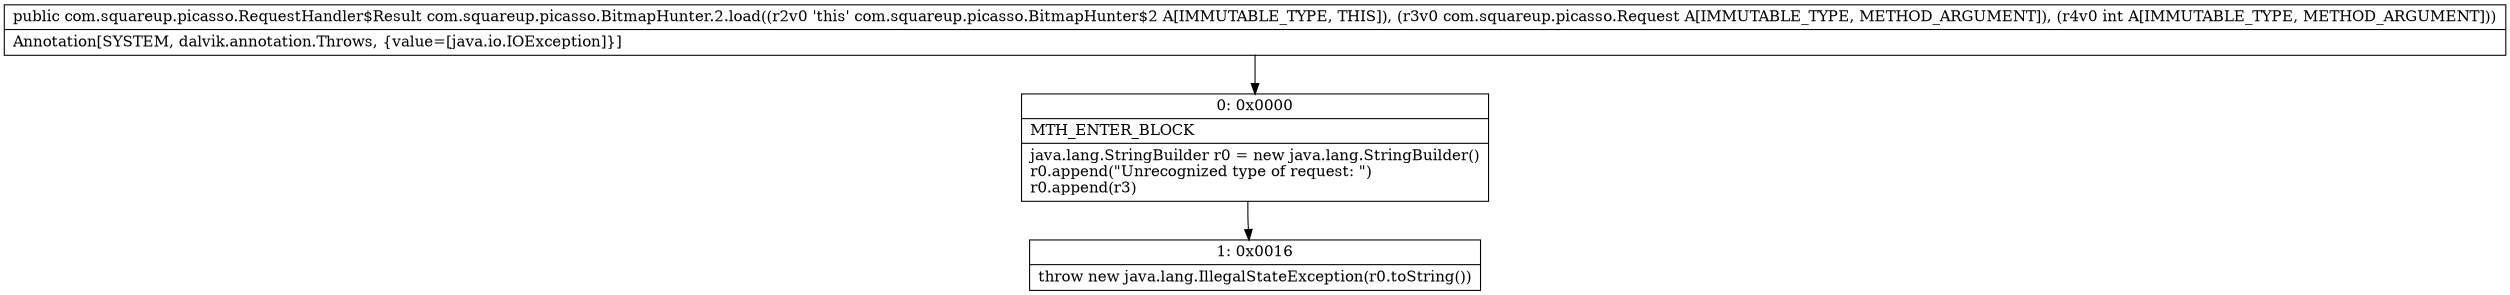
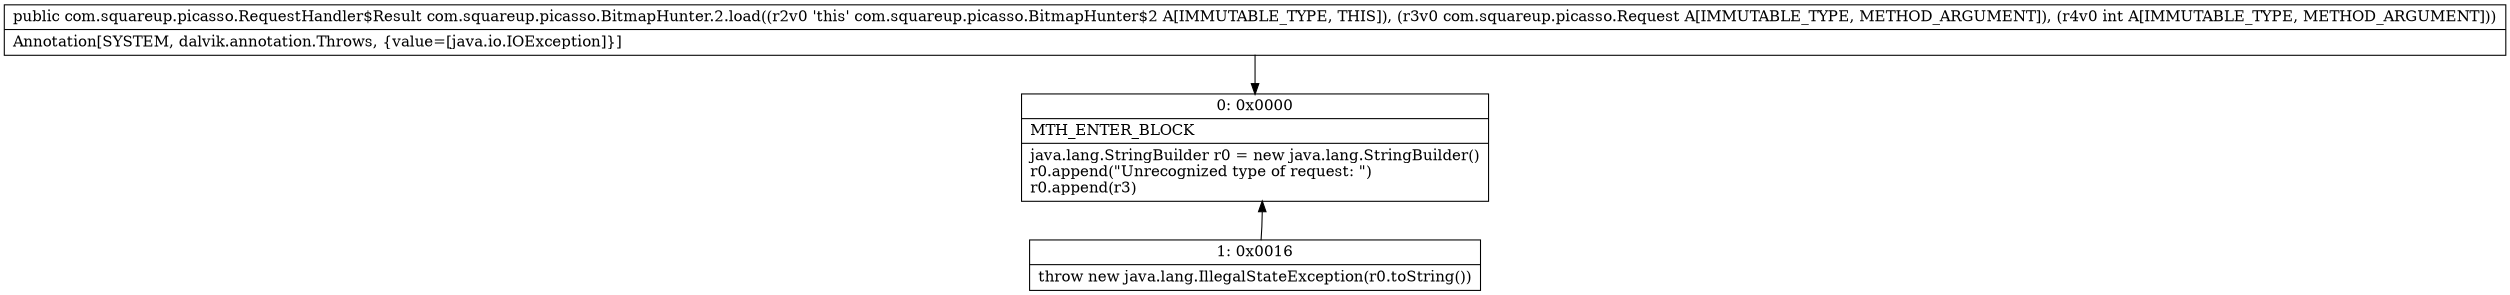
(1248, 215) -> (1262, 226)
